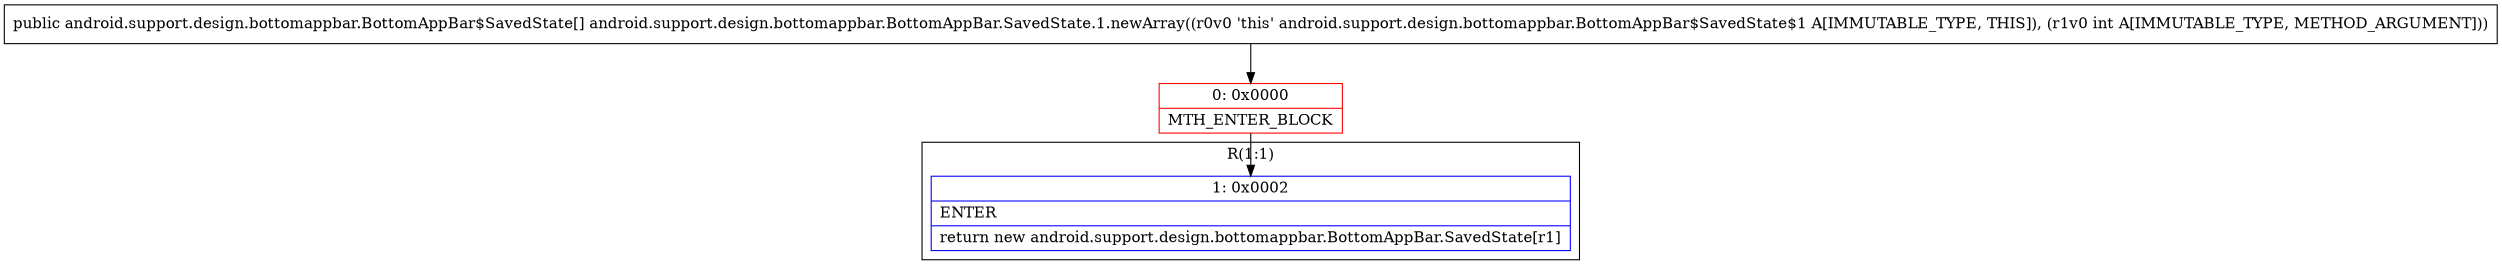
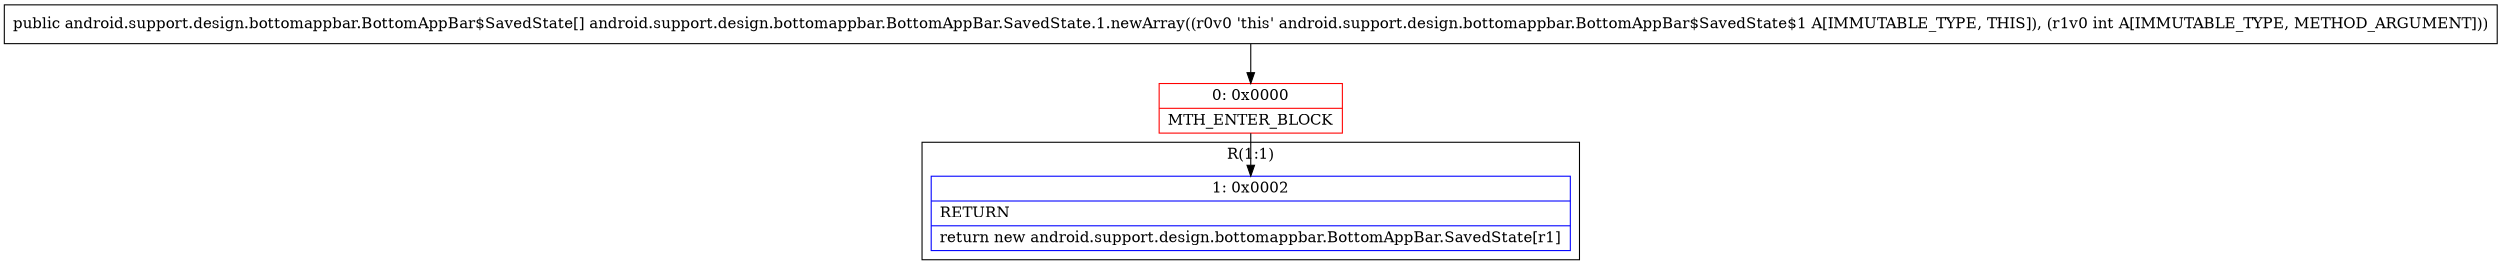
(968, 213) -> (975, 213)
